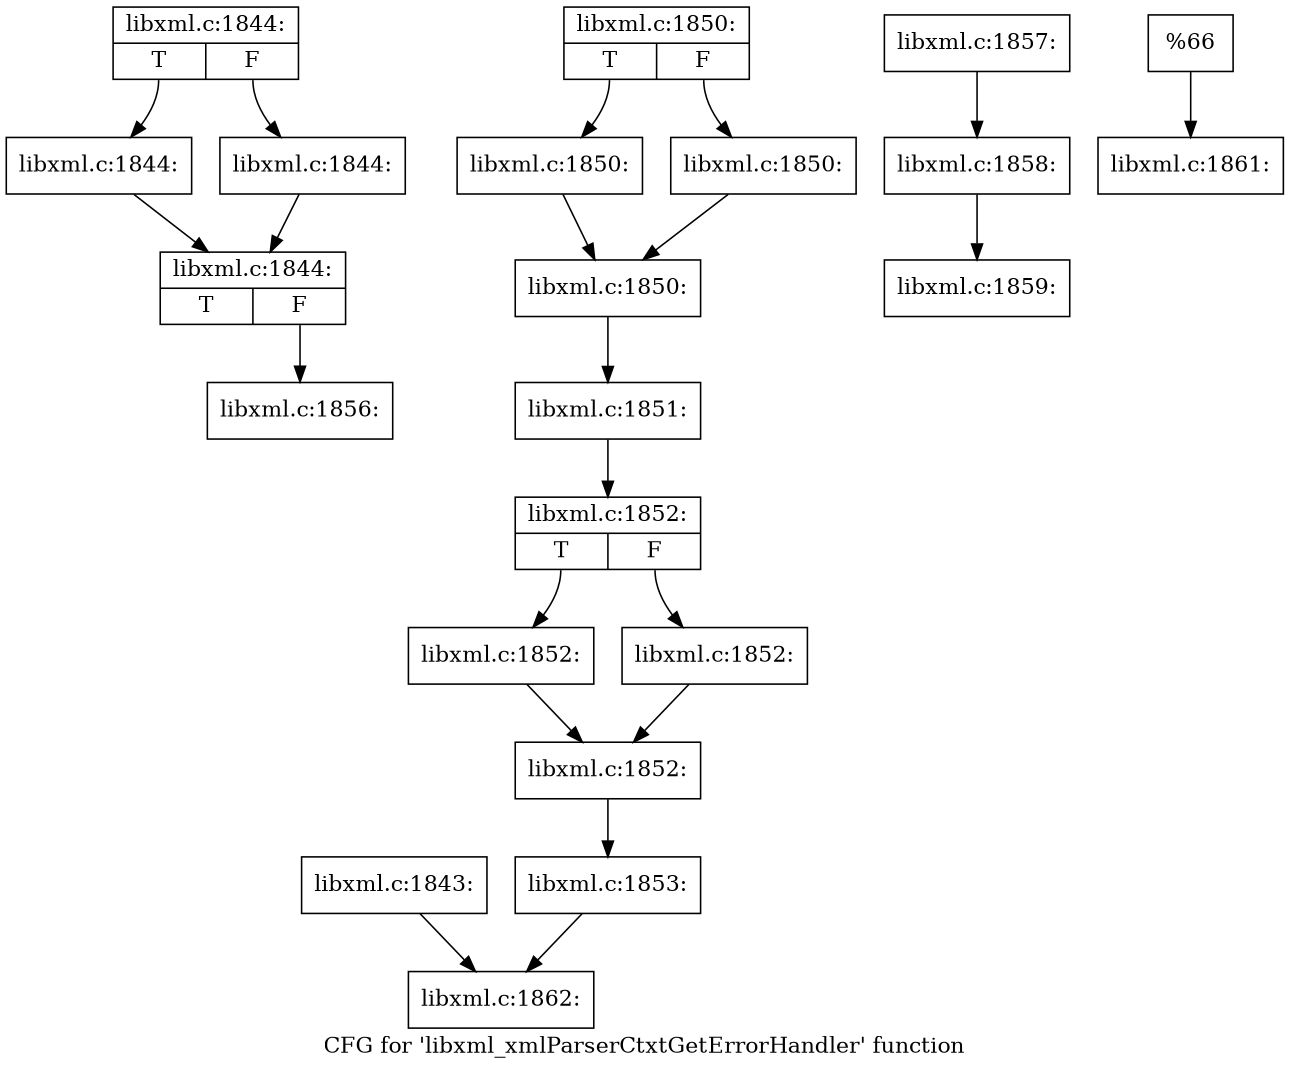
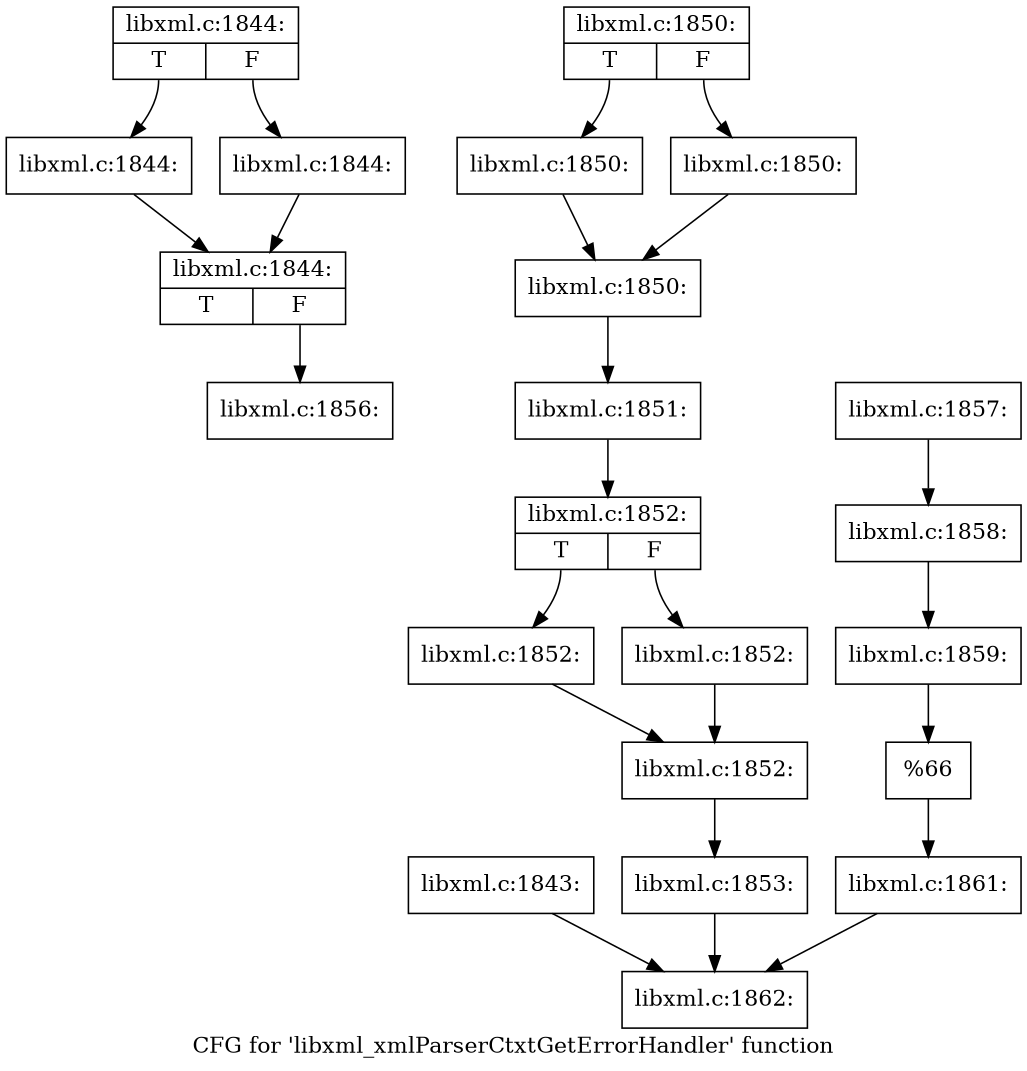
none -> (928, 705)
none -> (829, 939)
